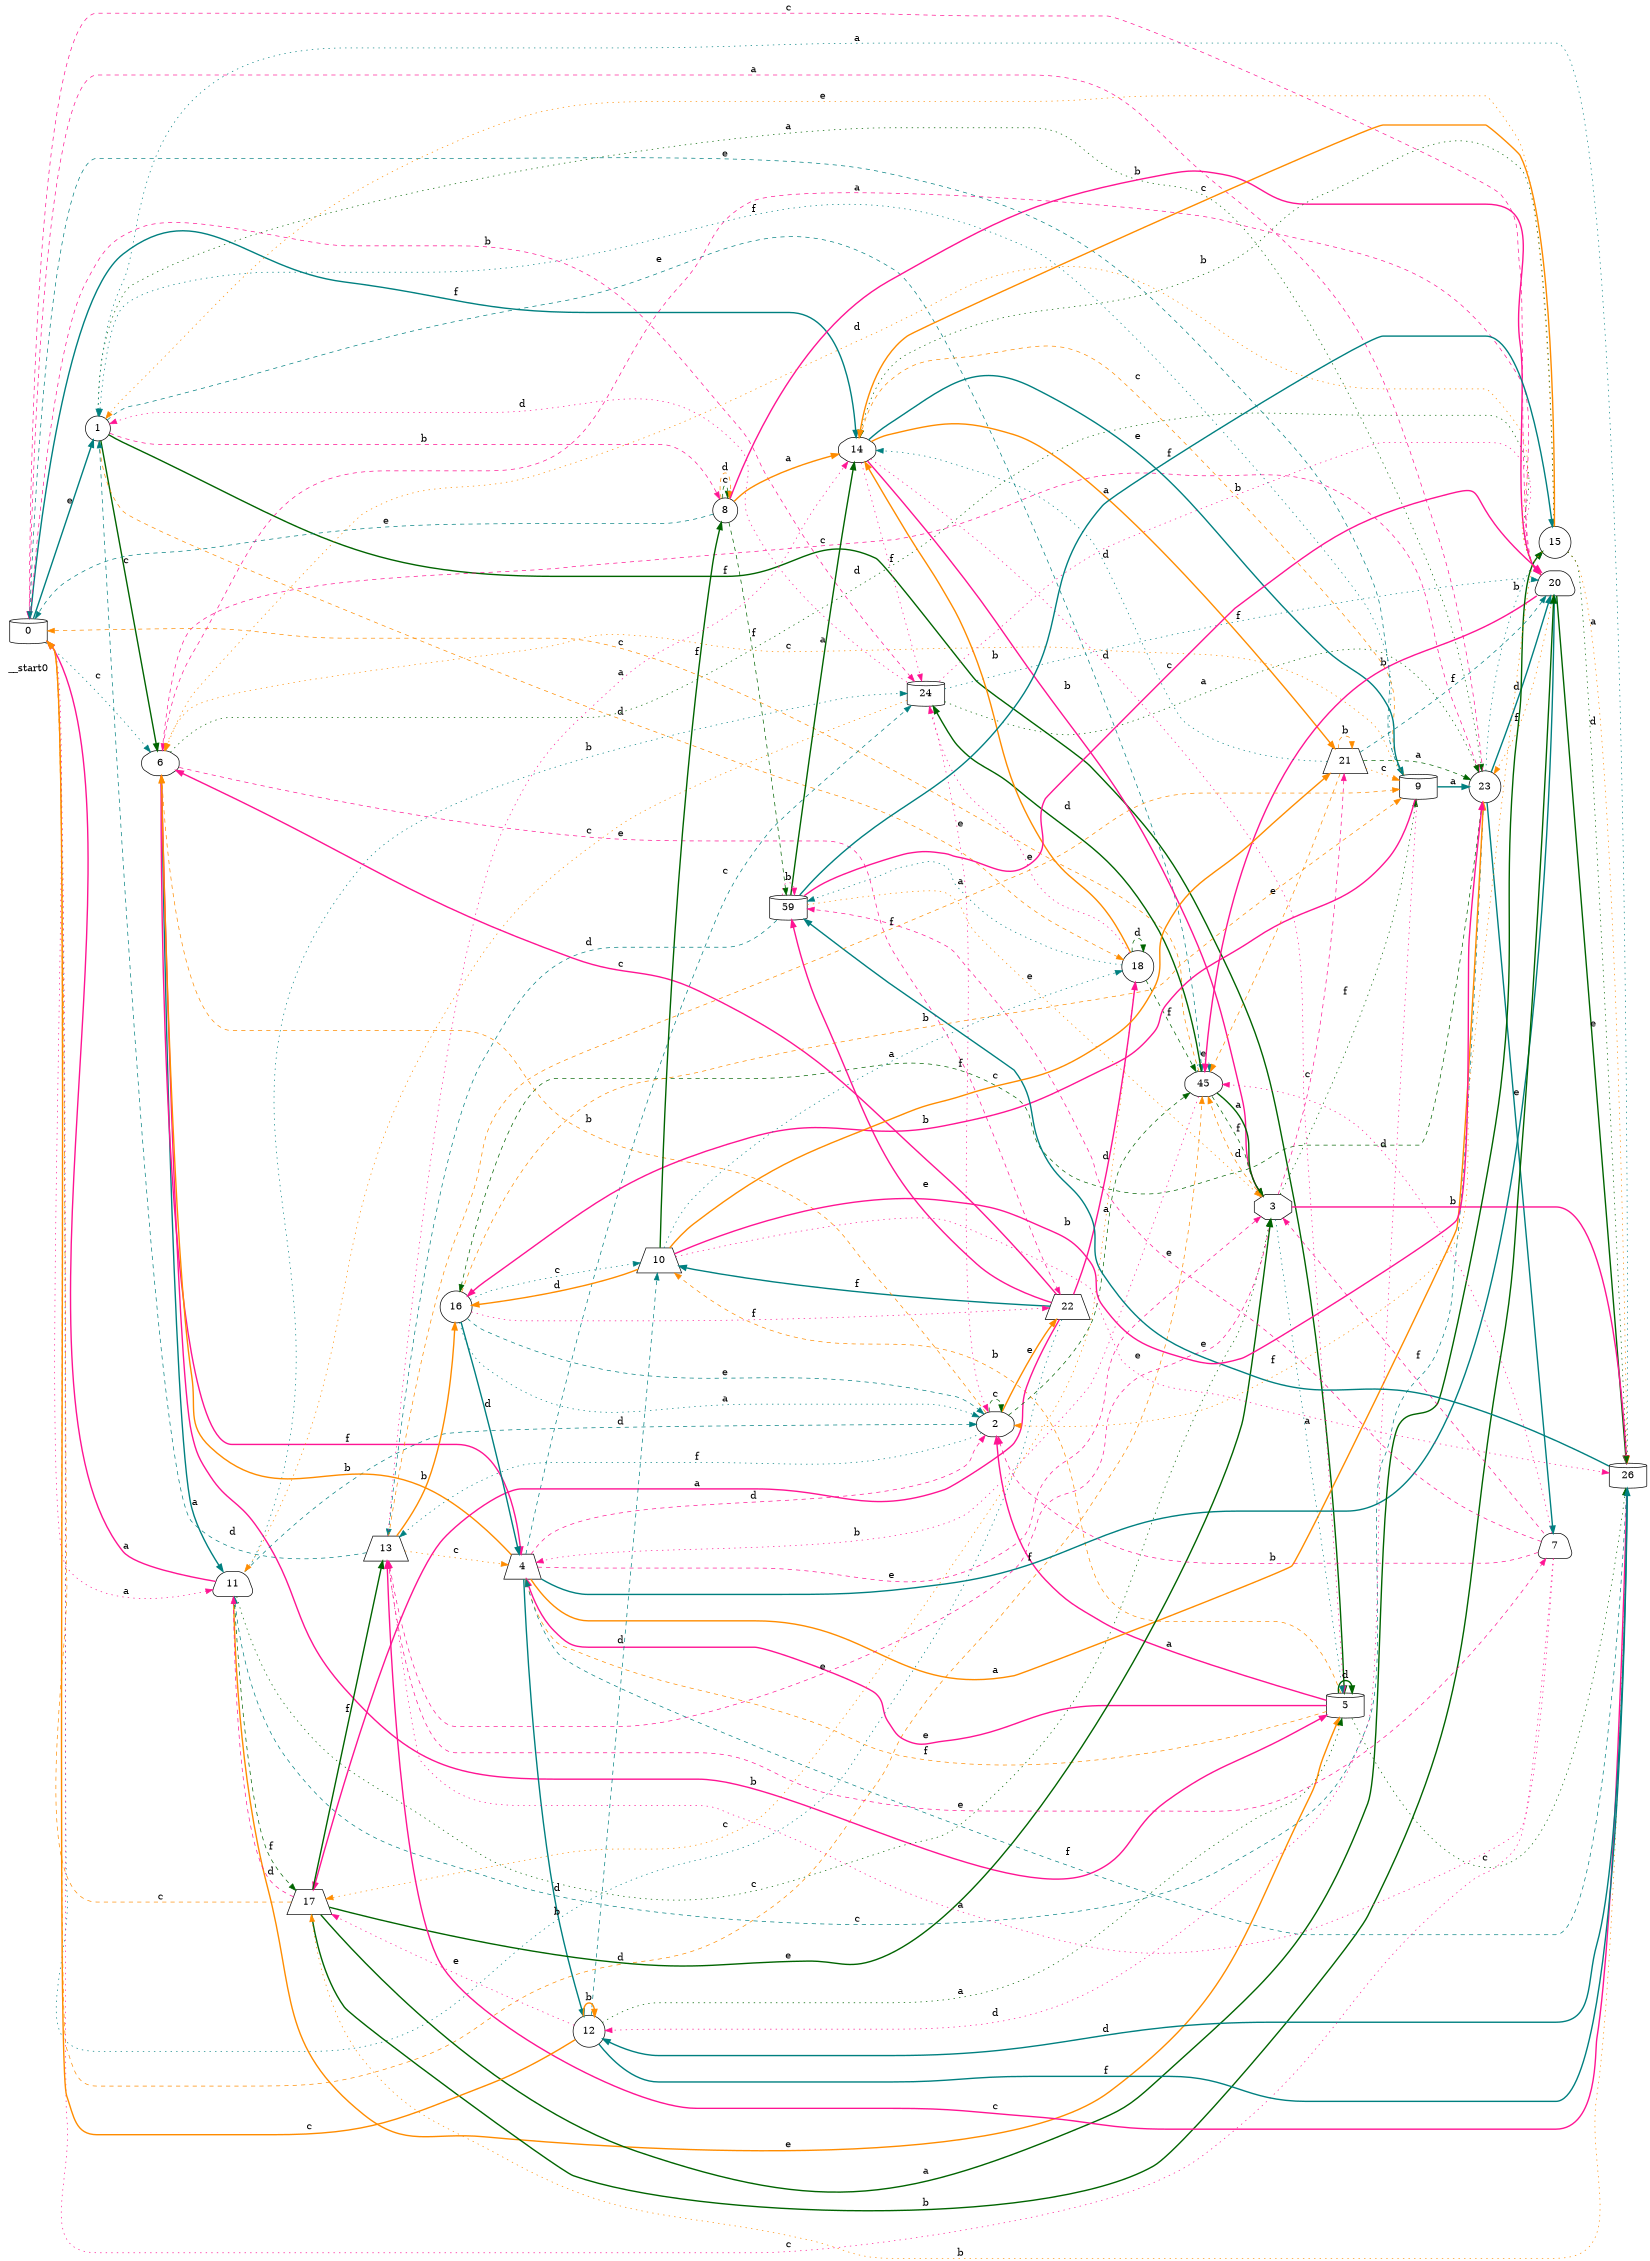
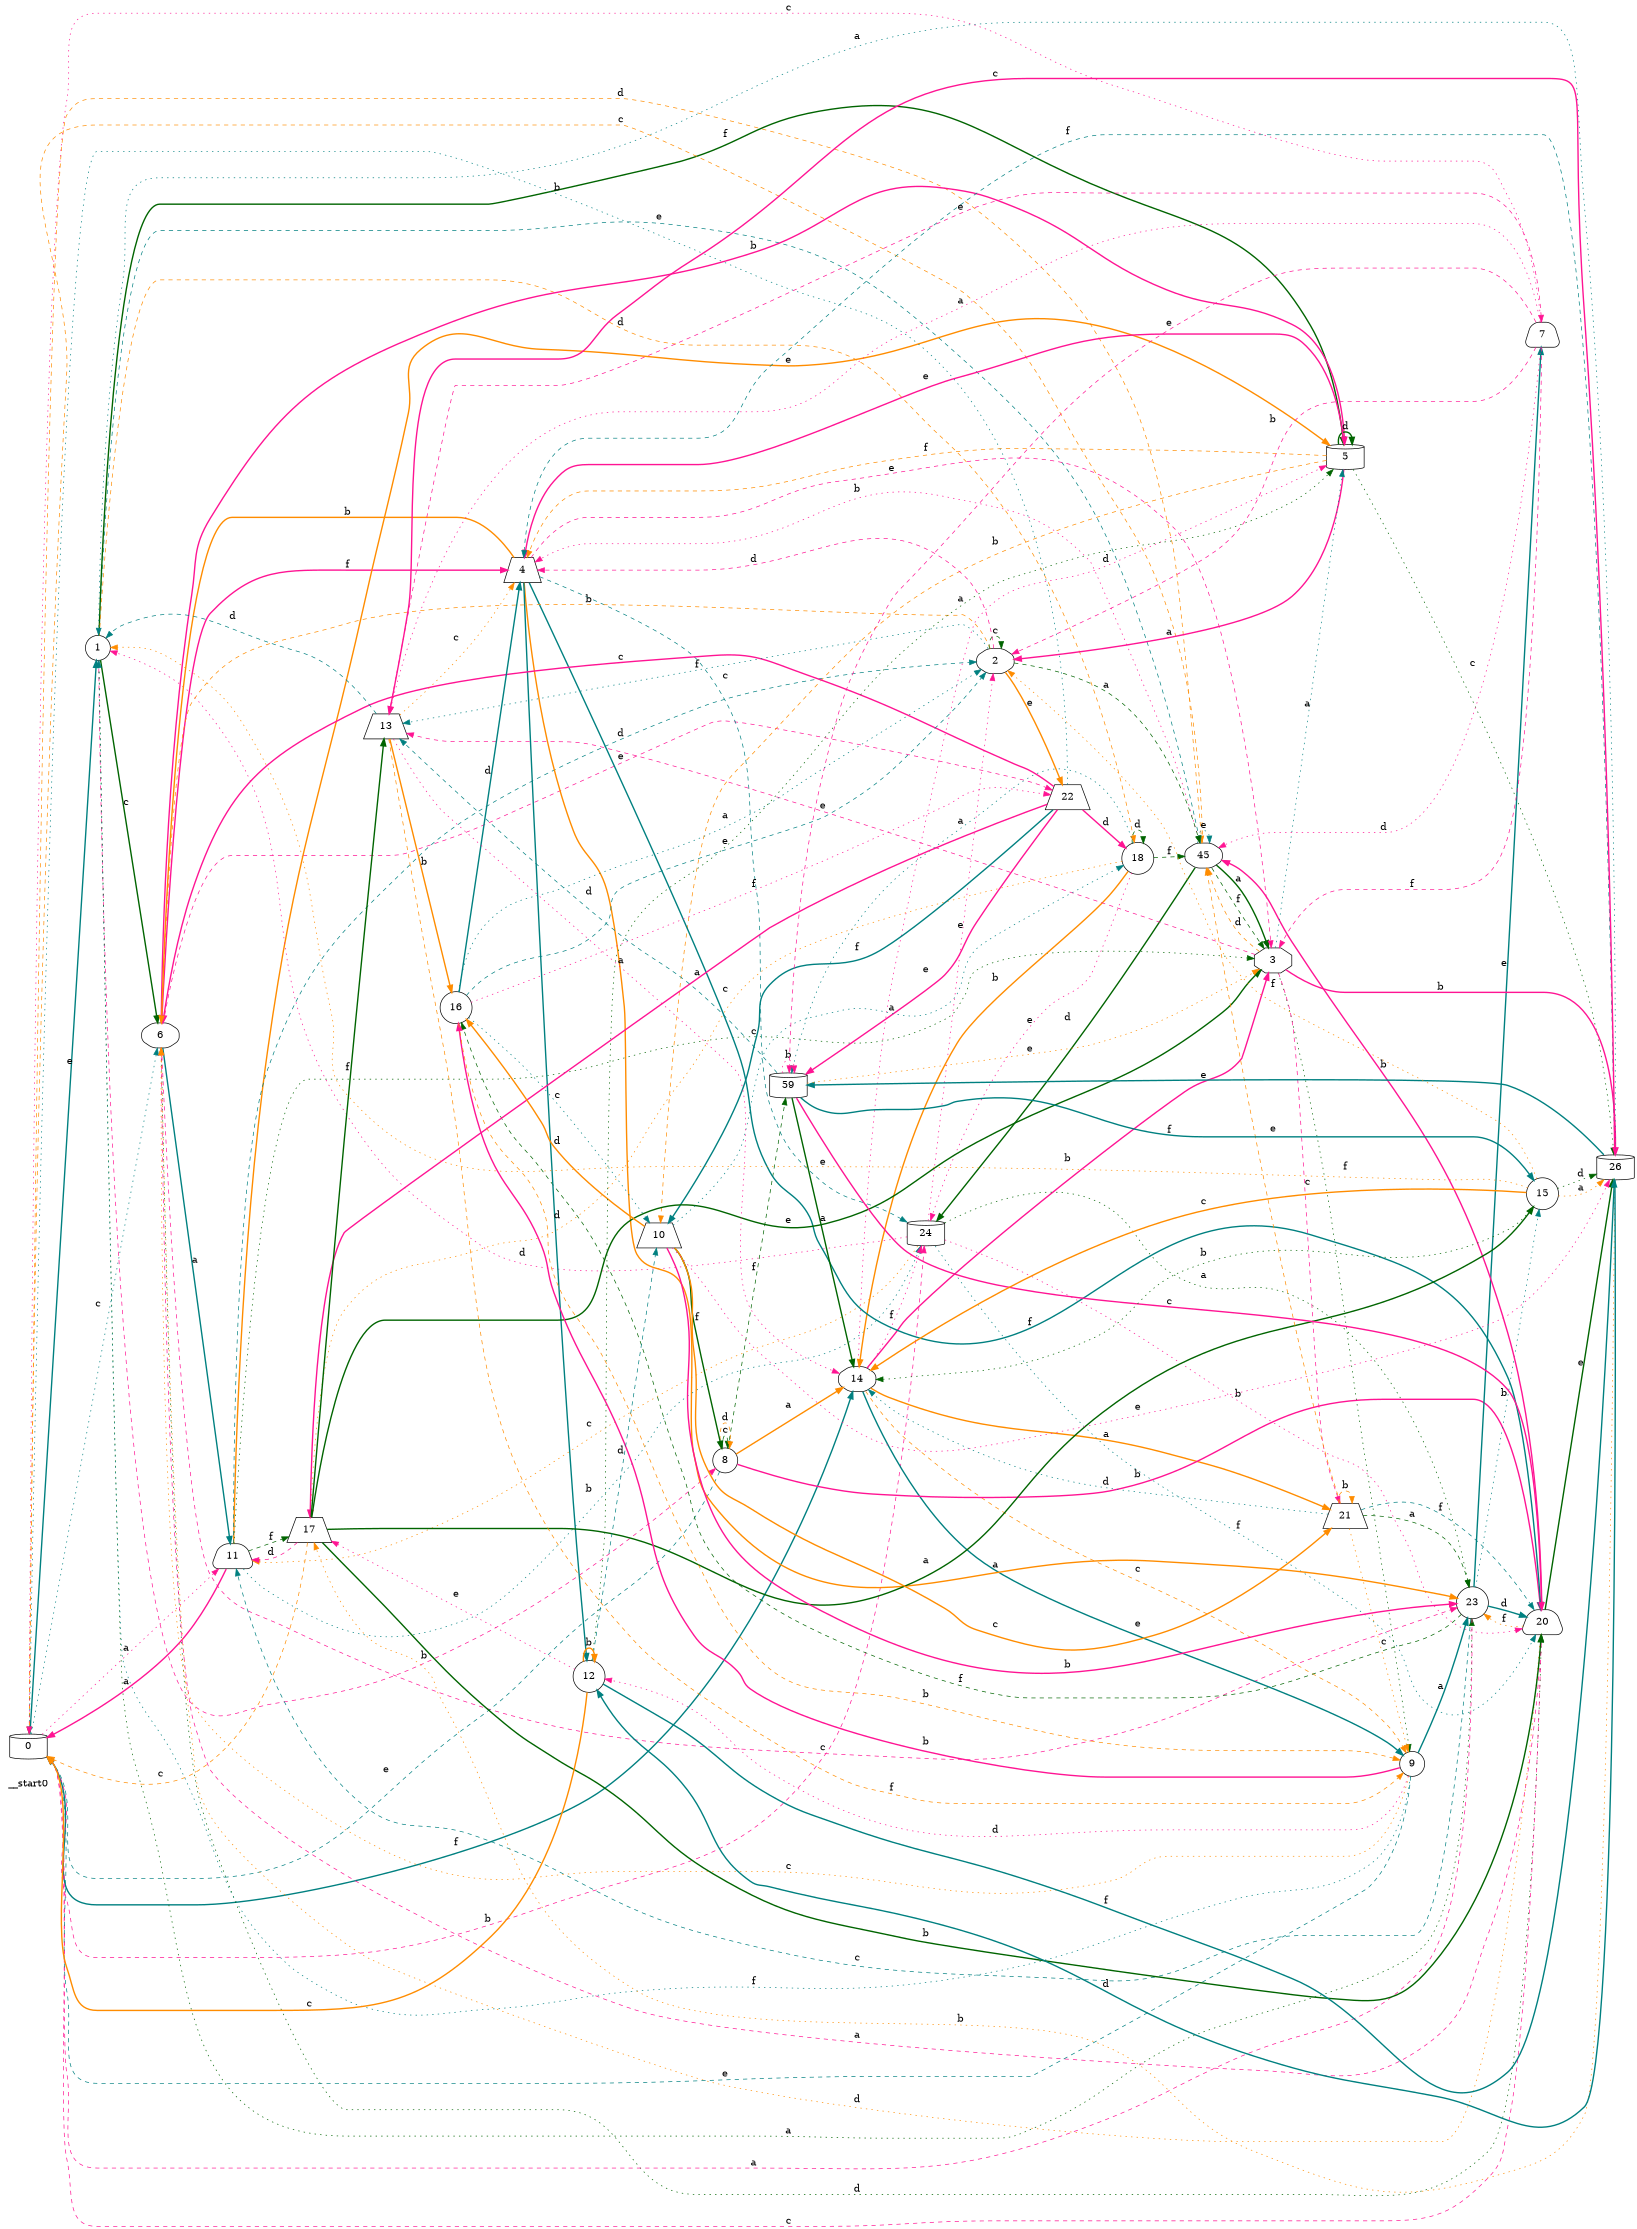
(1418, 787) -> (1412, 1764)
(759, 1502) -> (799, 554)
